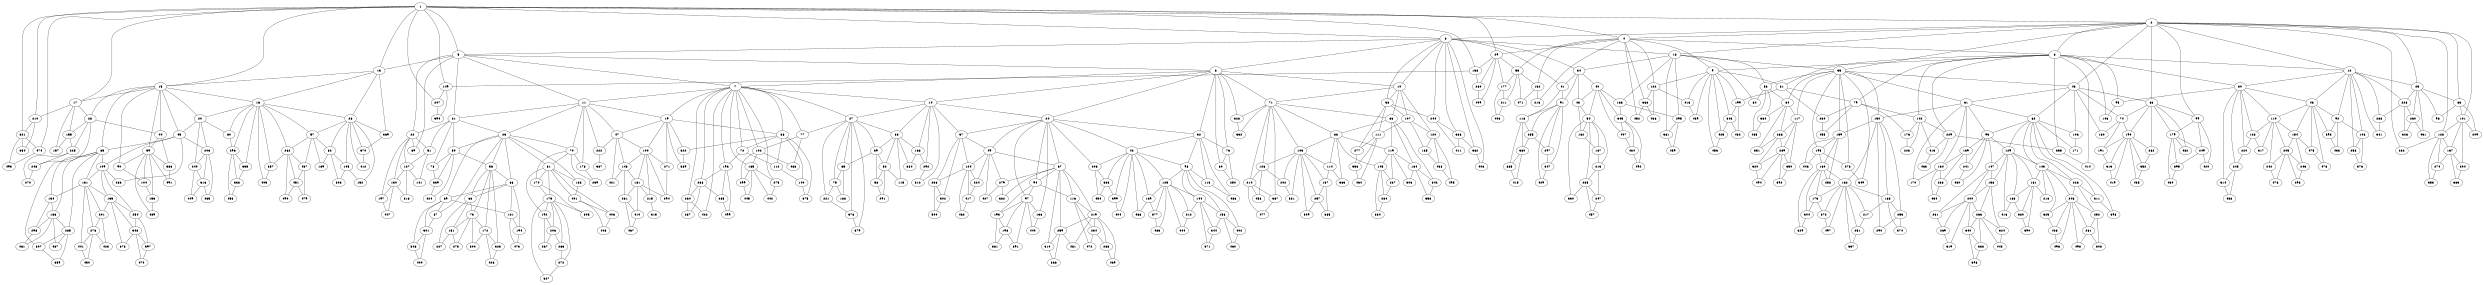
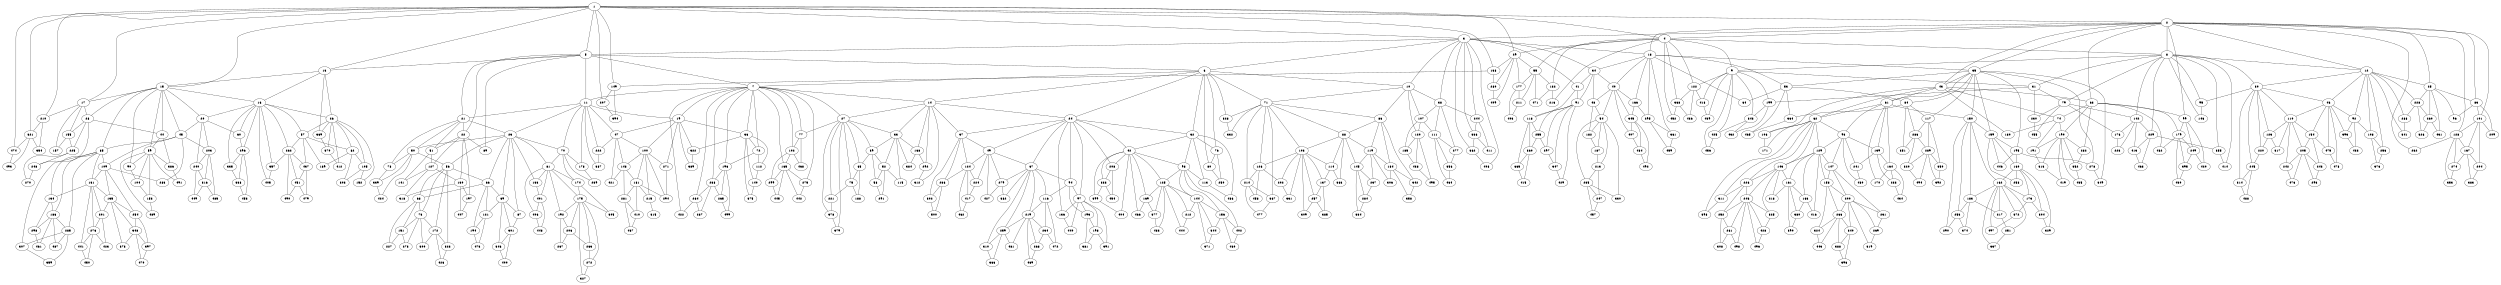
none -> (1631, 70)
none -> (586, 136)
